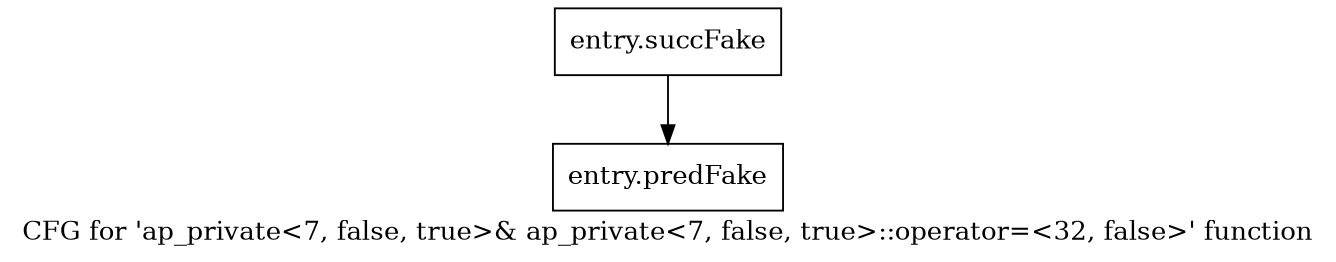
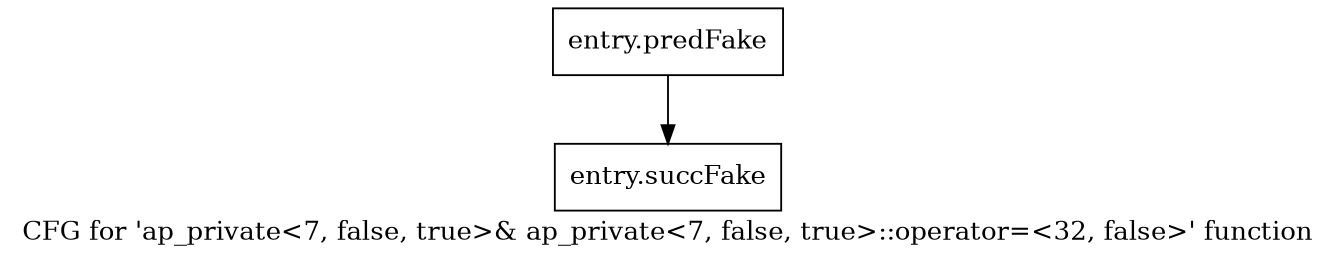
(668, 100) -> (668, 100)
